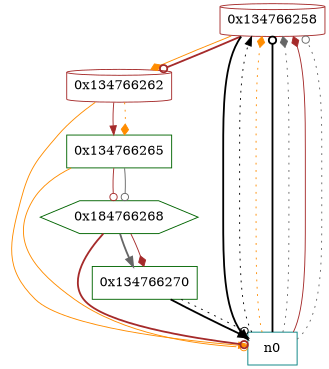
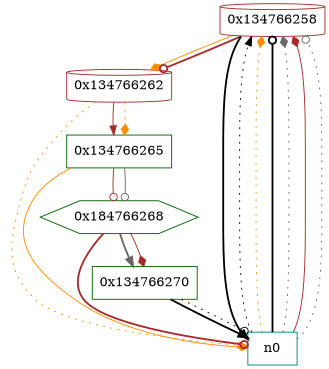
(28, 291) -> (28, 291)
(74, 299) -> (74, 299)
